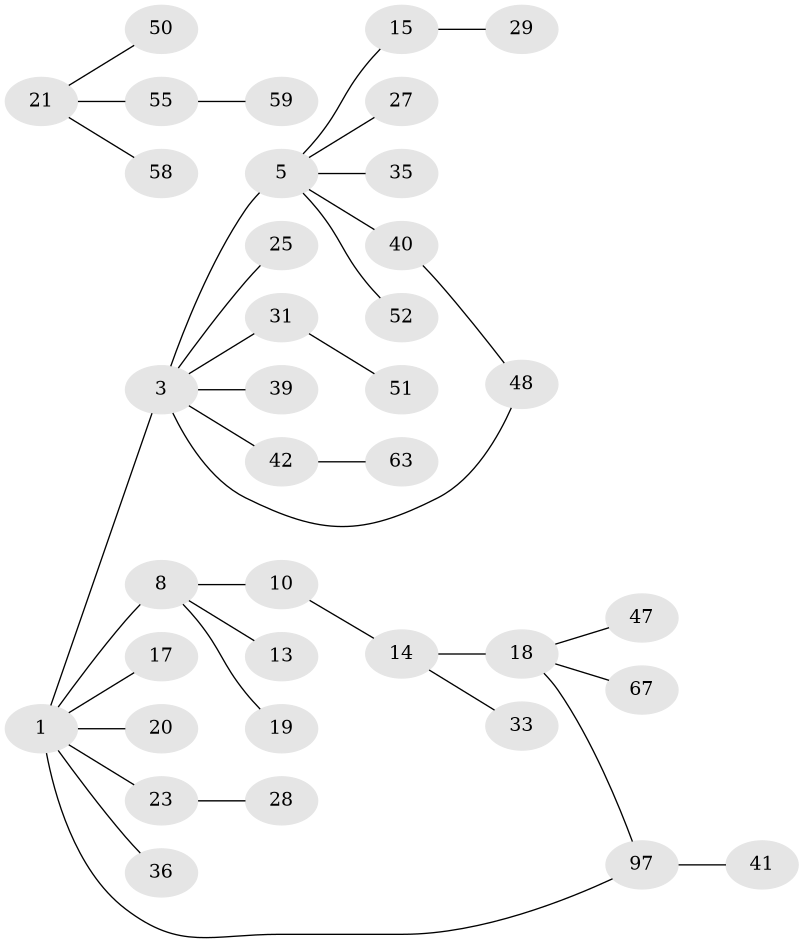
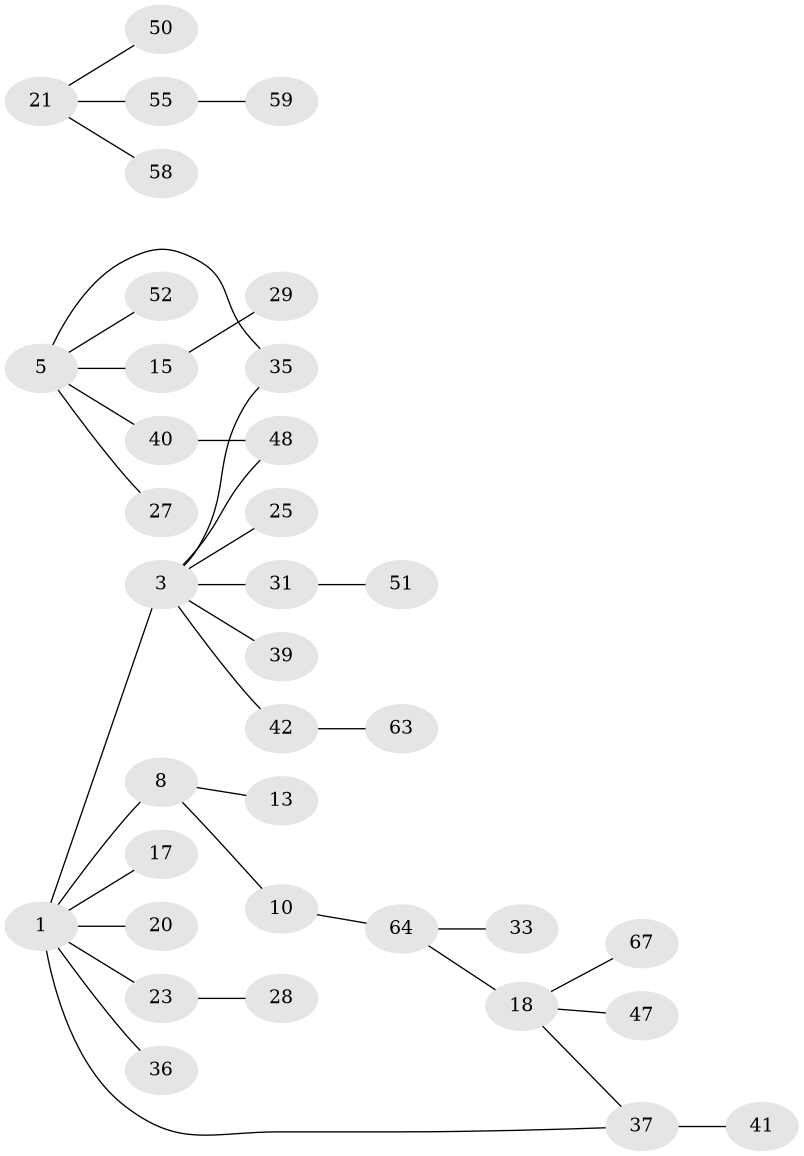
(208, 276) -> (222, 476)
(402, 654) -> (402, 929)
(282, 729) -> none
(642, 865) -> (642, 1127)
